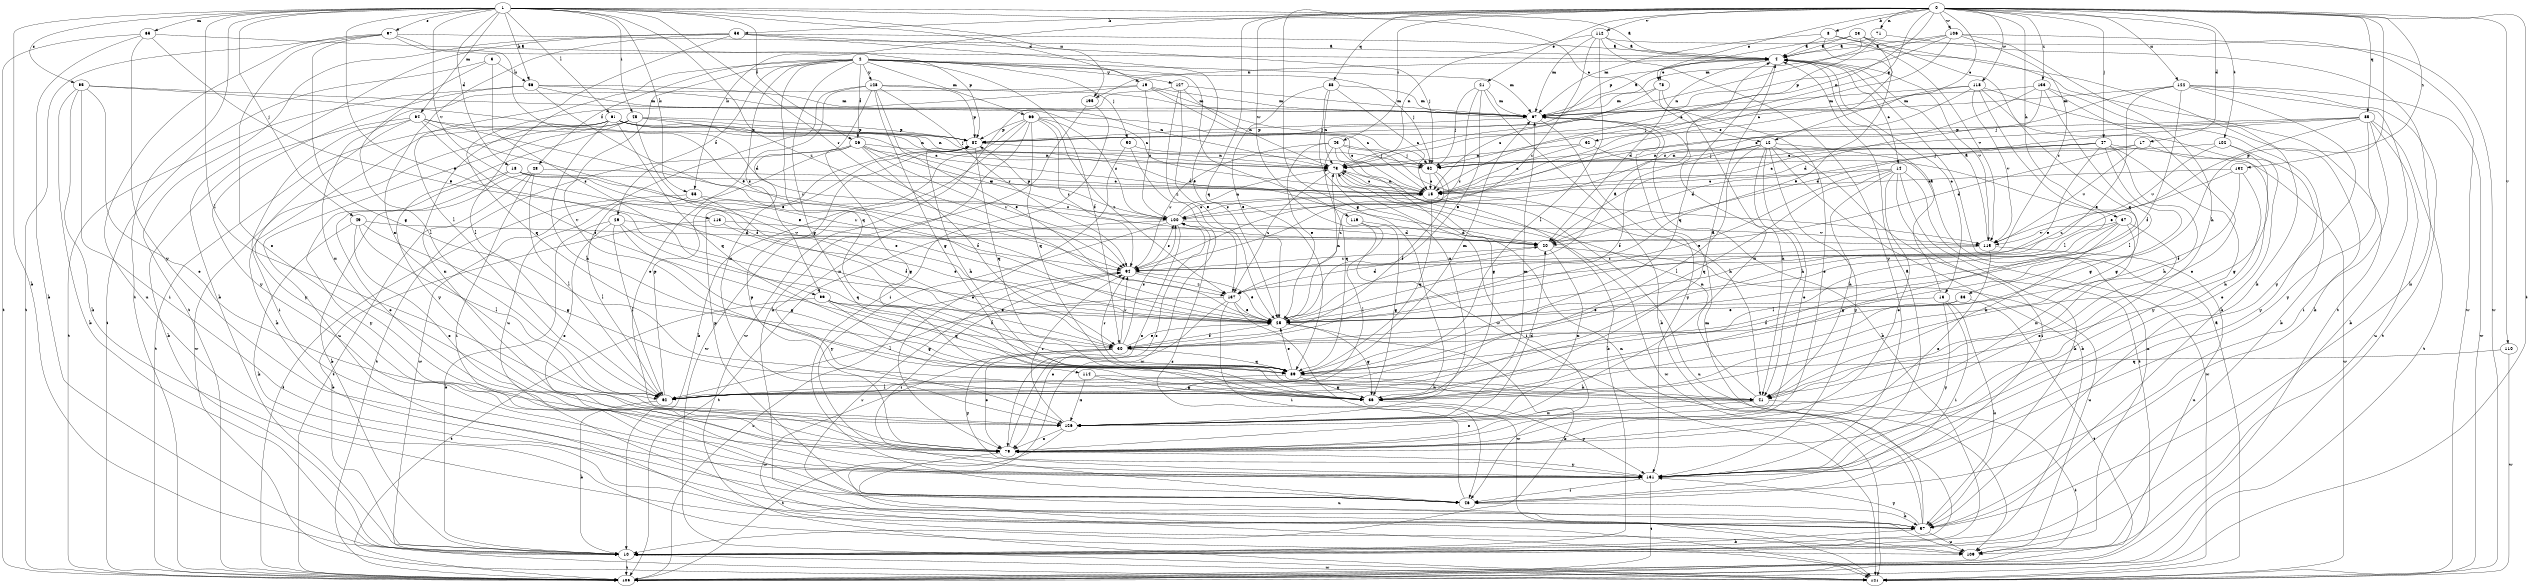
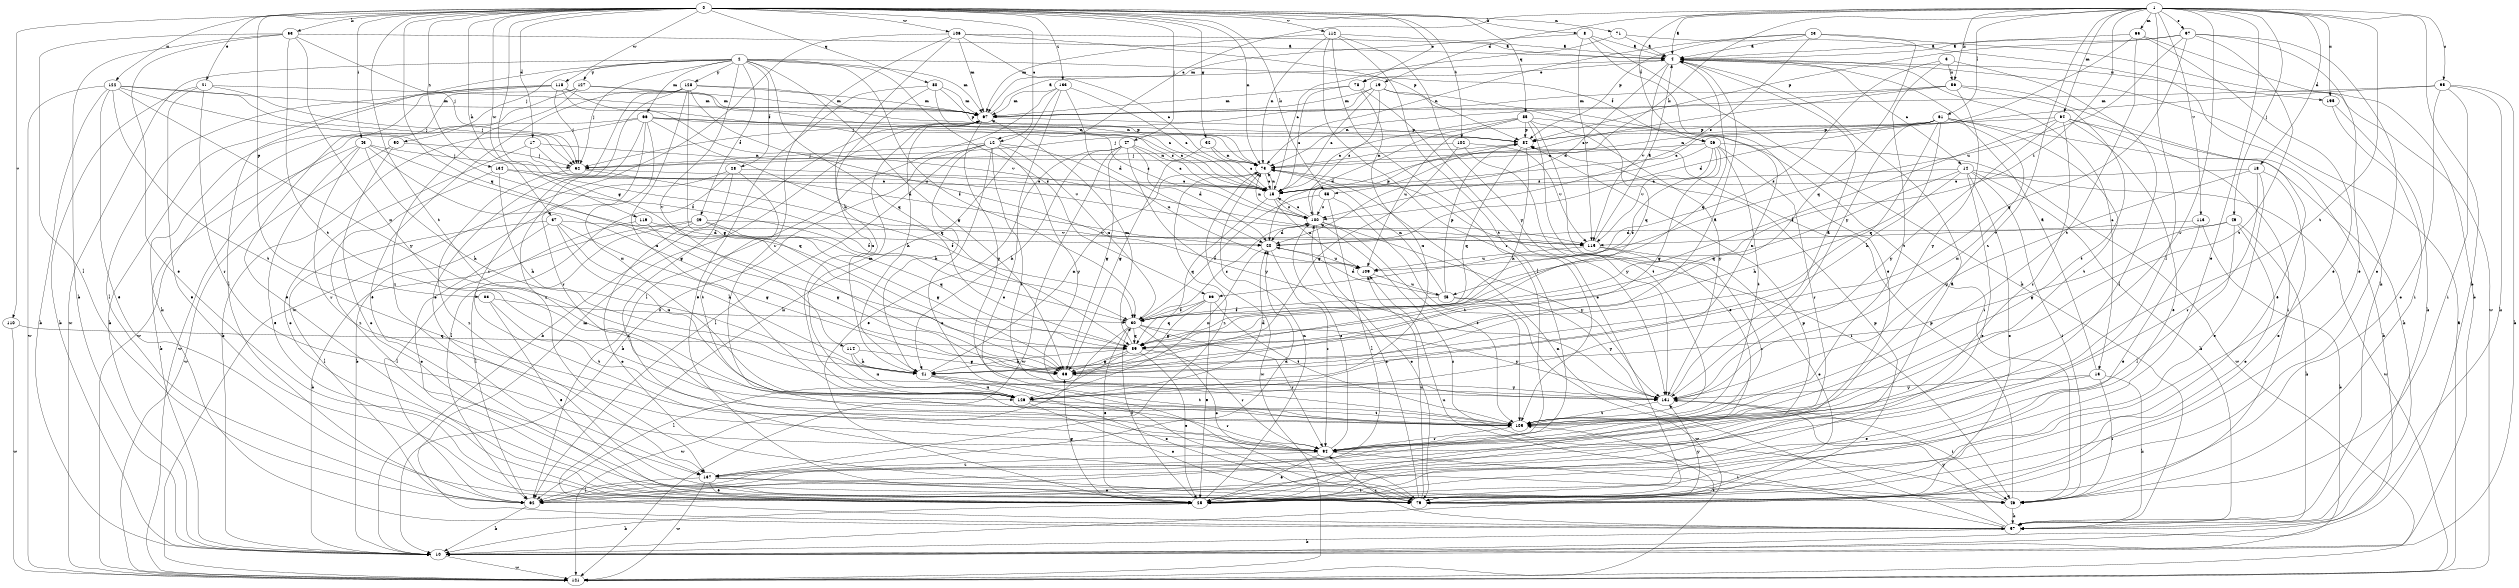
(1331, 85) -> (935, 85)
(1620, 246) -> (1109, 233)
(873, 522) -> (1401, 284)
